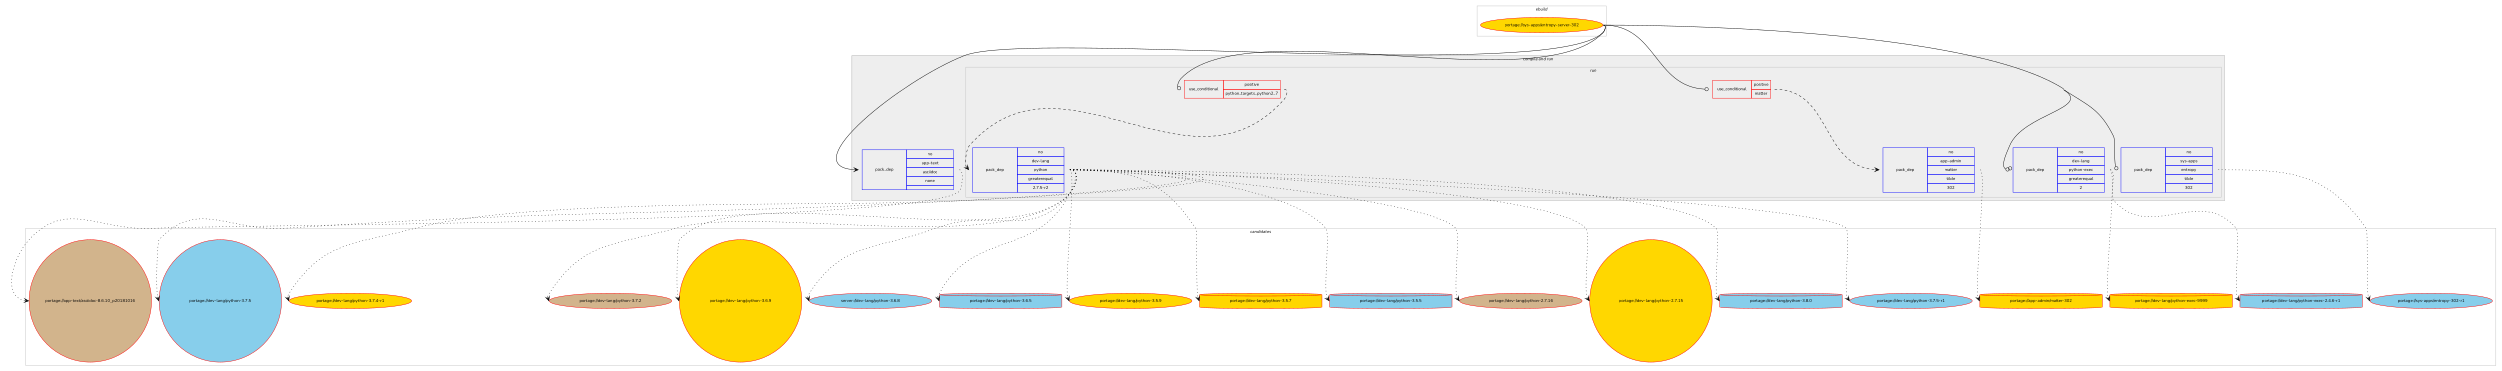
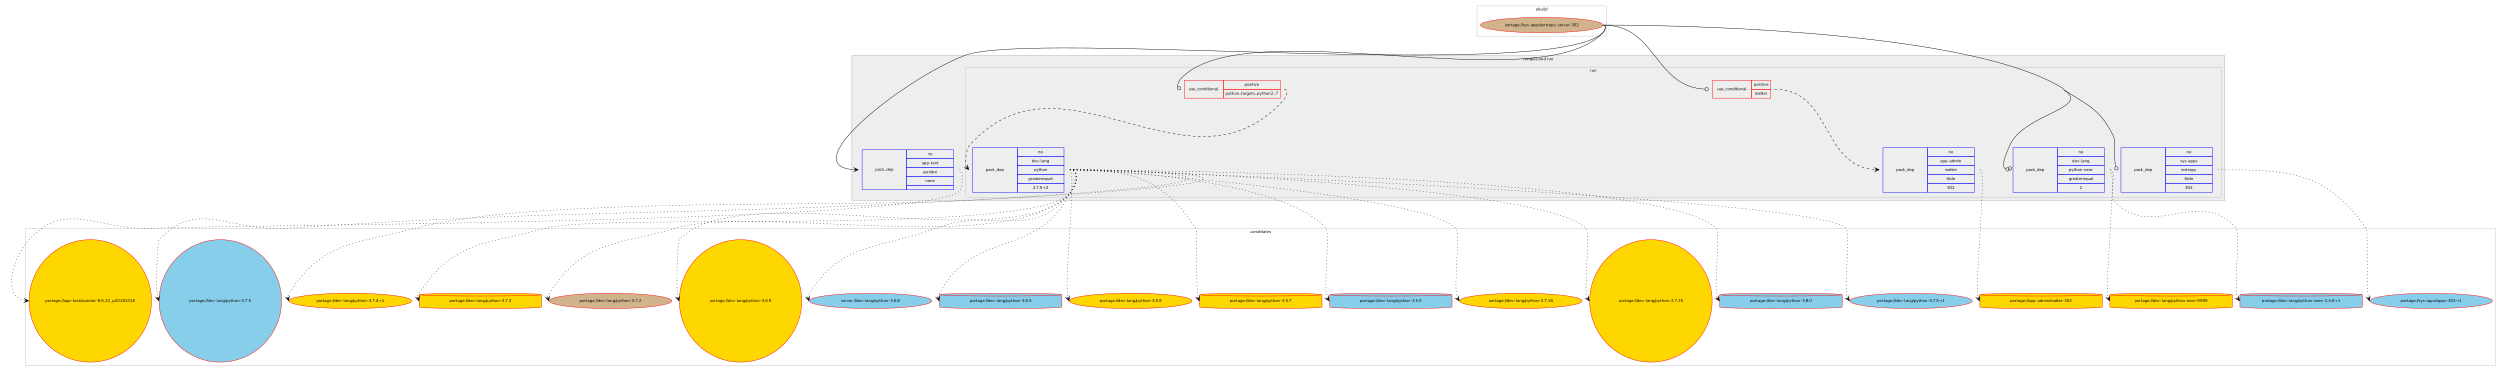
(1542, 25) -> (1542, 25)
(90, 301) -> (90, 301)
none -> (480, 301)
(1521, 301) -> (1521, 301)
(2431, 301) -> (2431, 301)
